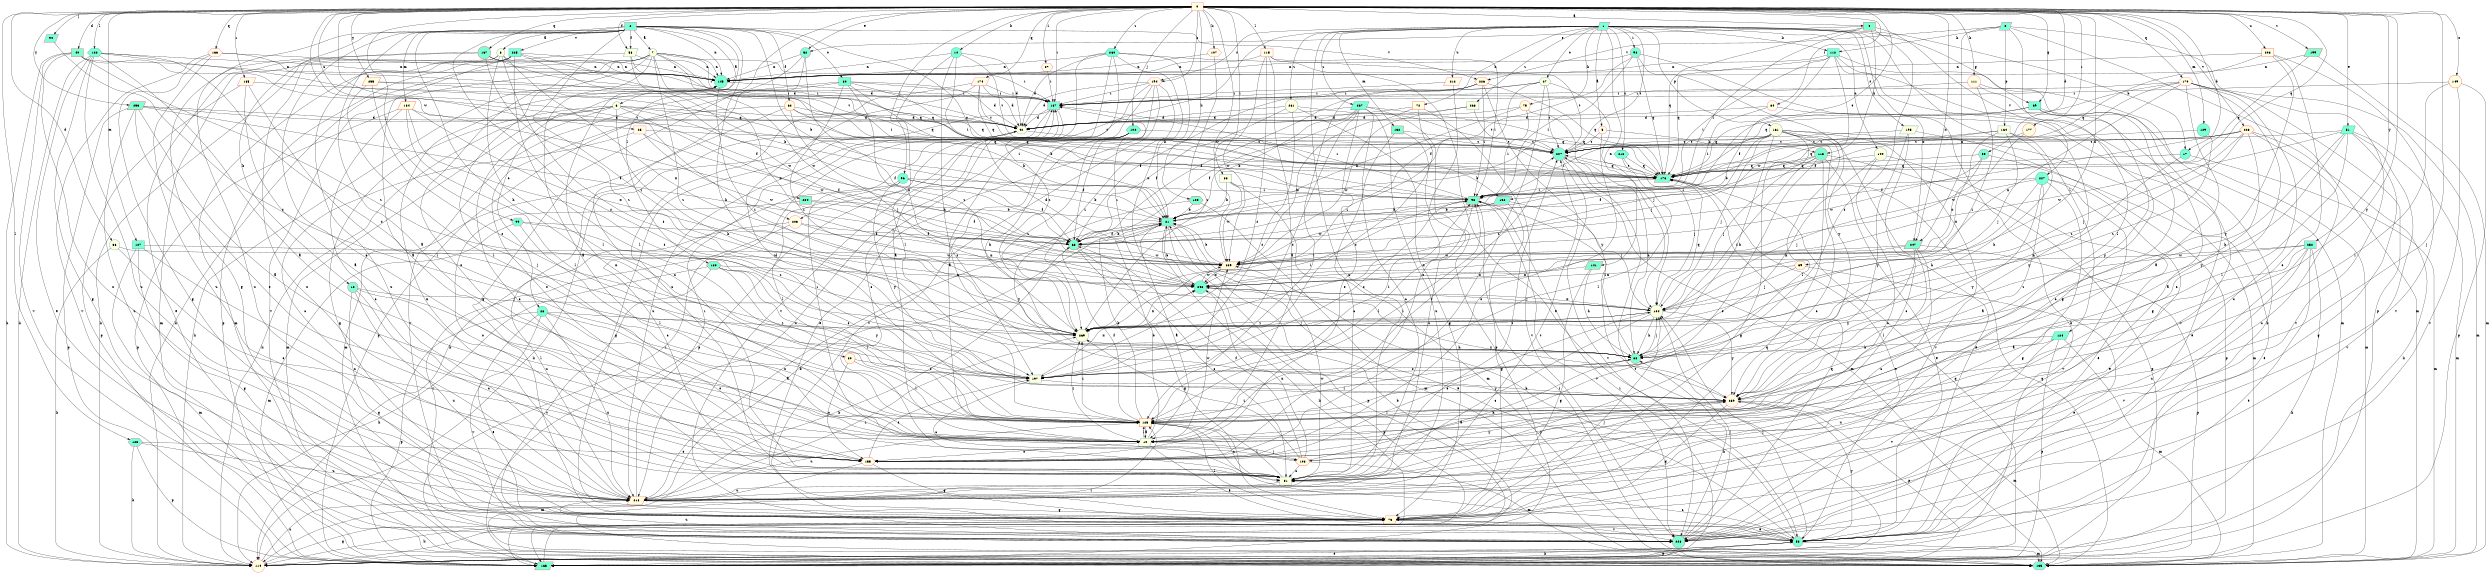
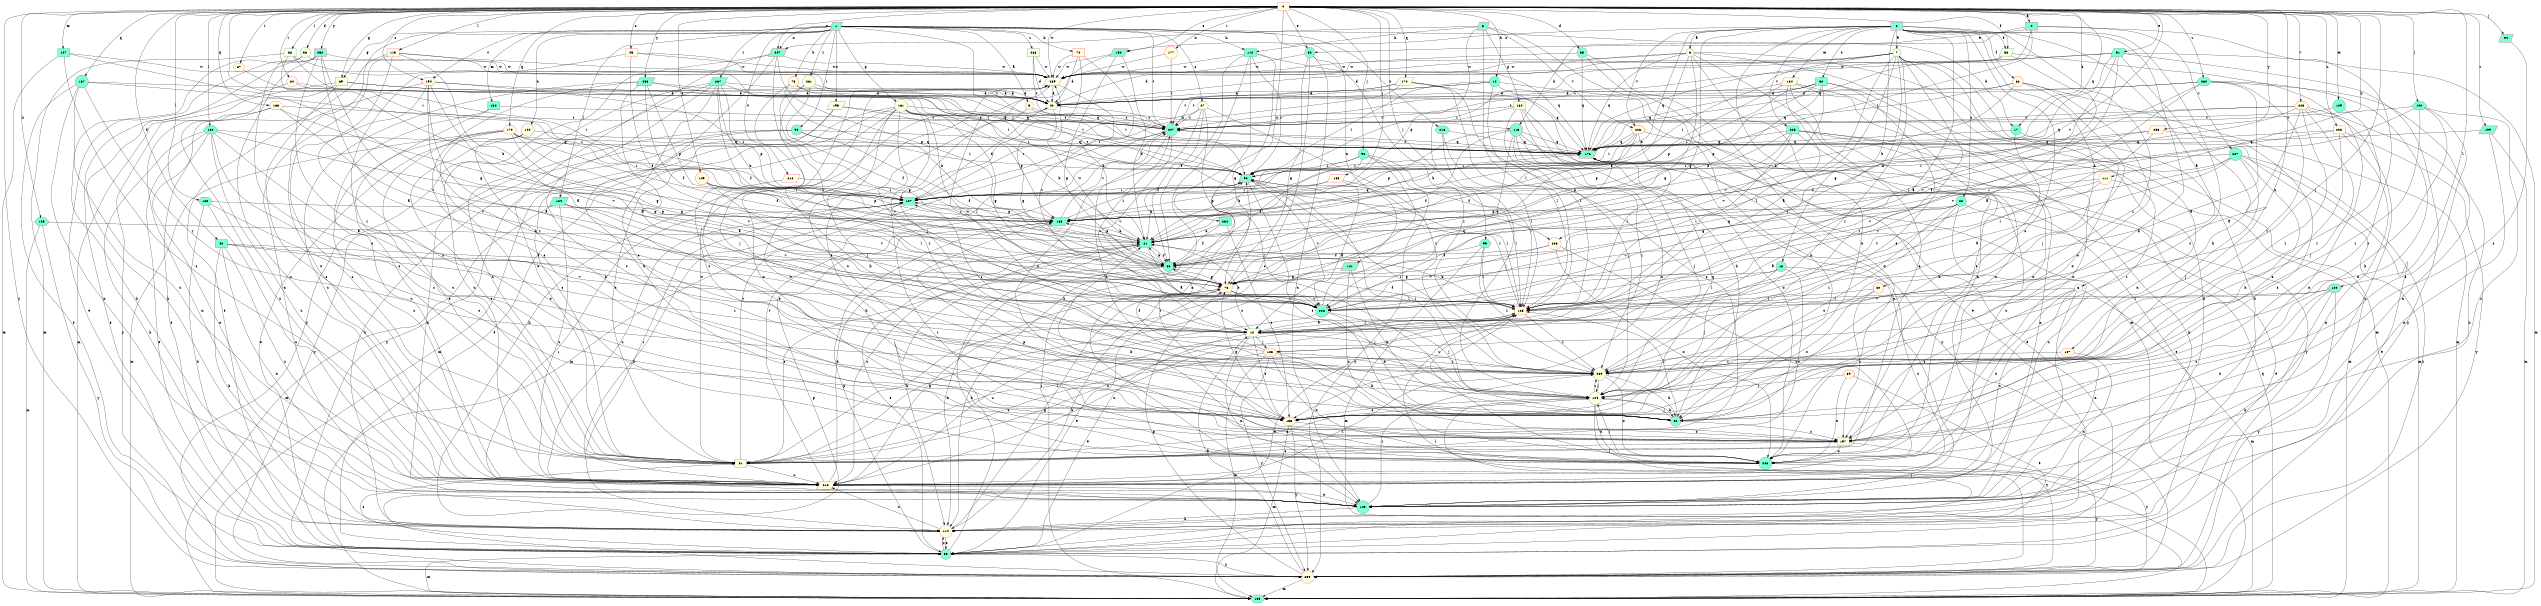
(2080, 16) -> none
none -> (1203, 71)
(2035, 106) -> (341, 82)
(2331, 262) -> none
(1277, 481) -> (1275, 432)
